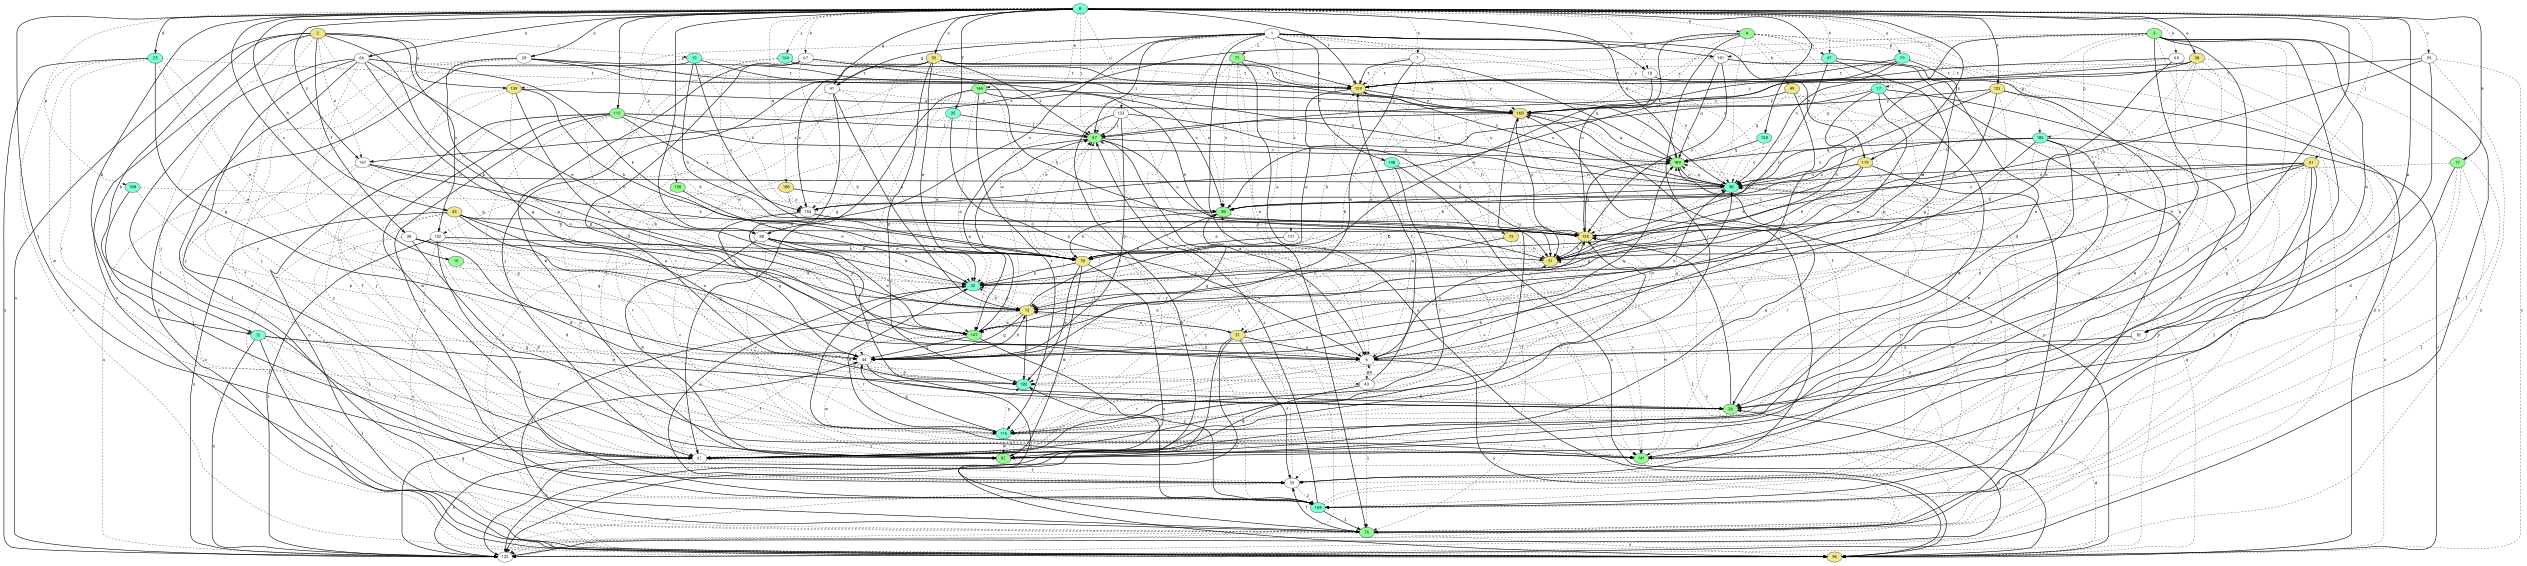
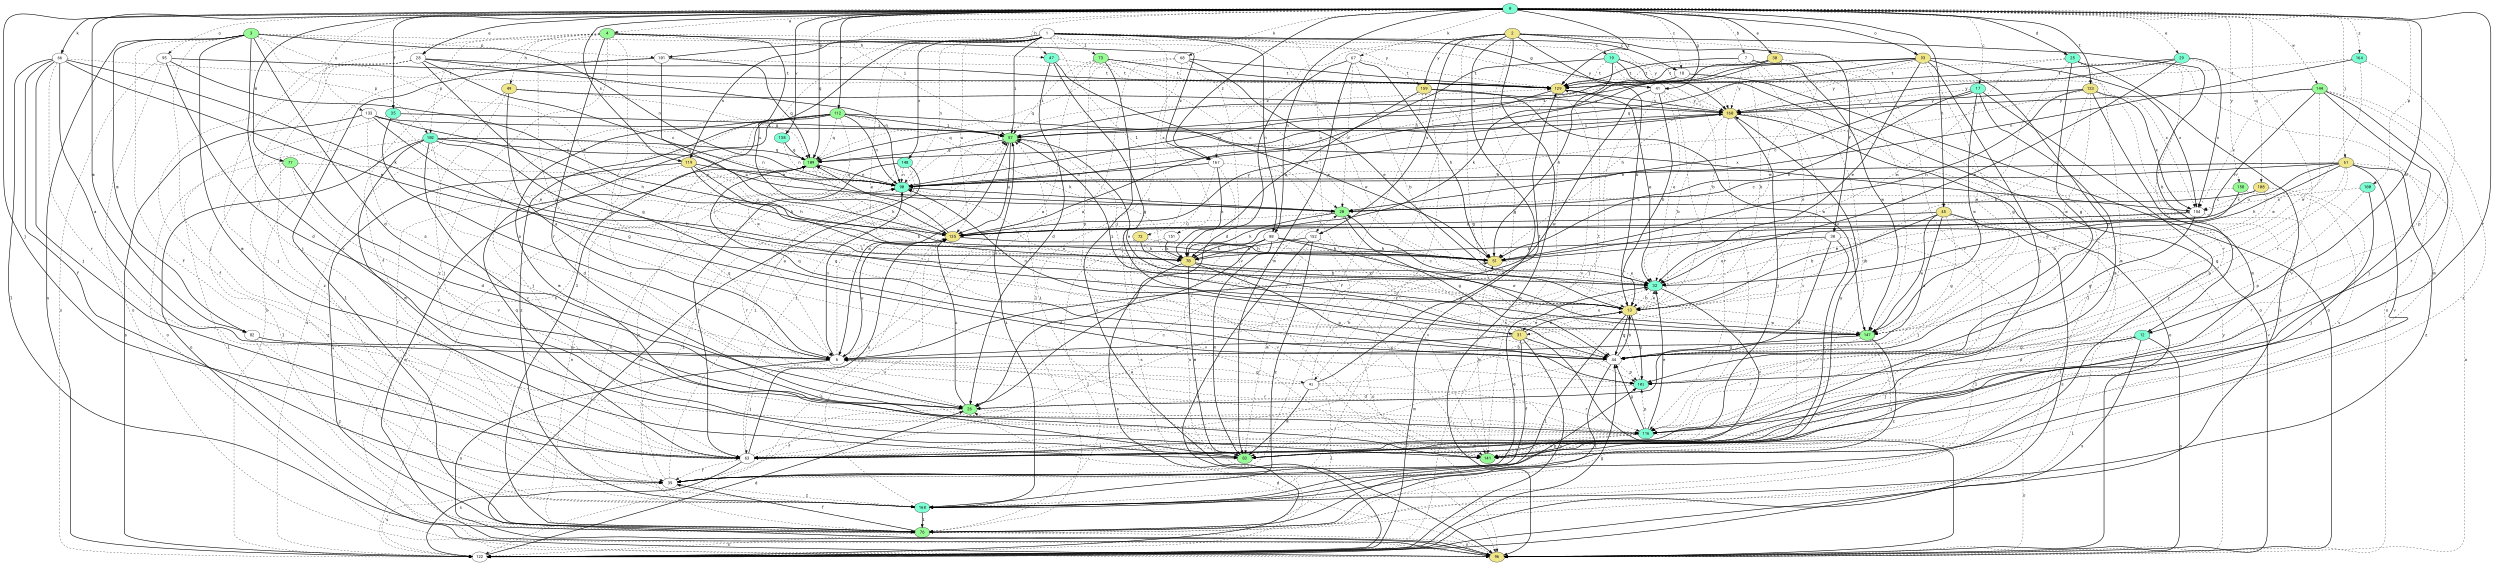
(456, 261) -> none
(761, 409) -> (1891, 409)
